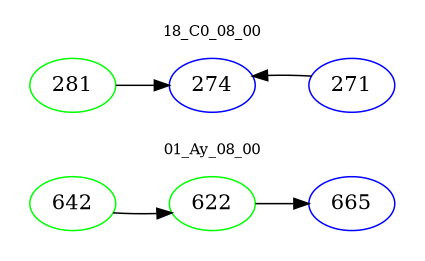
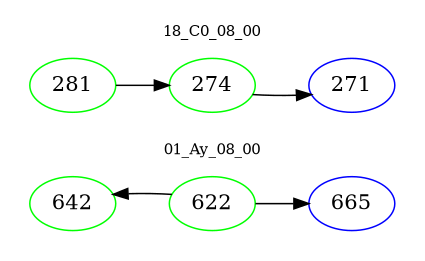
(290, 75) -> (274, 95)
(212, 85) -> (212, 85)
(135, 214) -> (150, 194)
